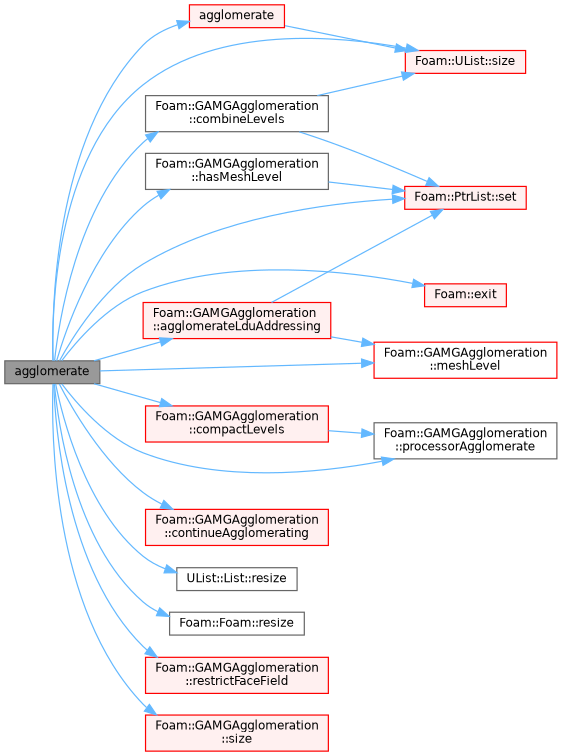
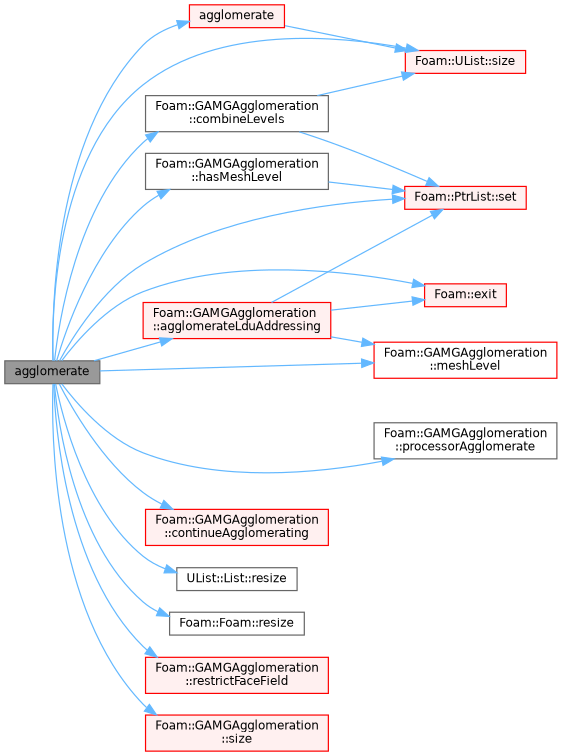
none -> (372, 306)
(237, 424) -> none
